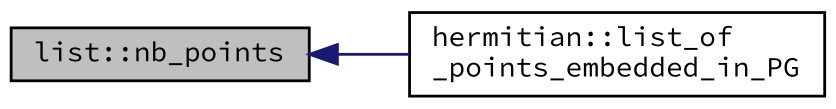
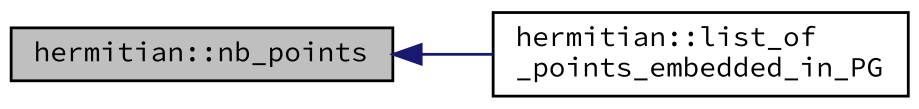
(160, 54) -> (202, 54)
